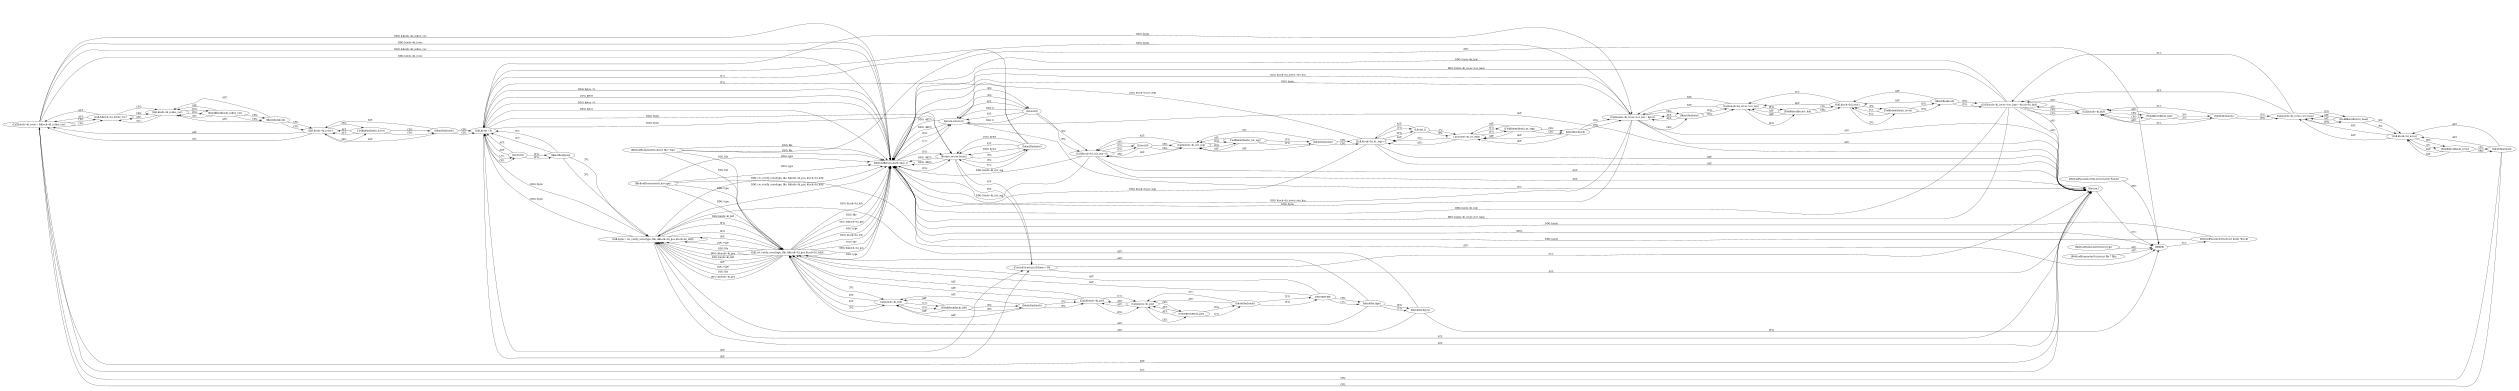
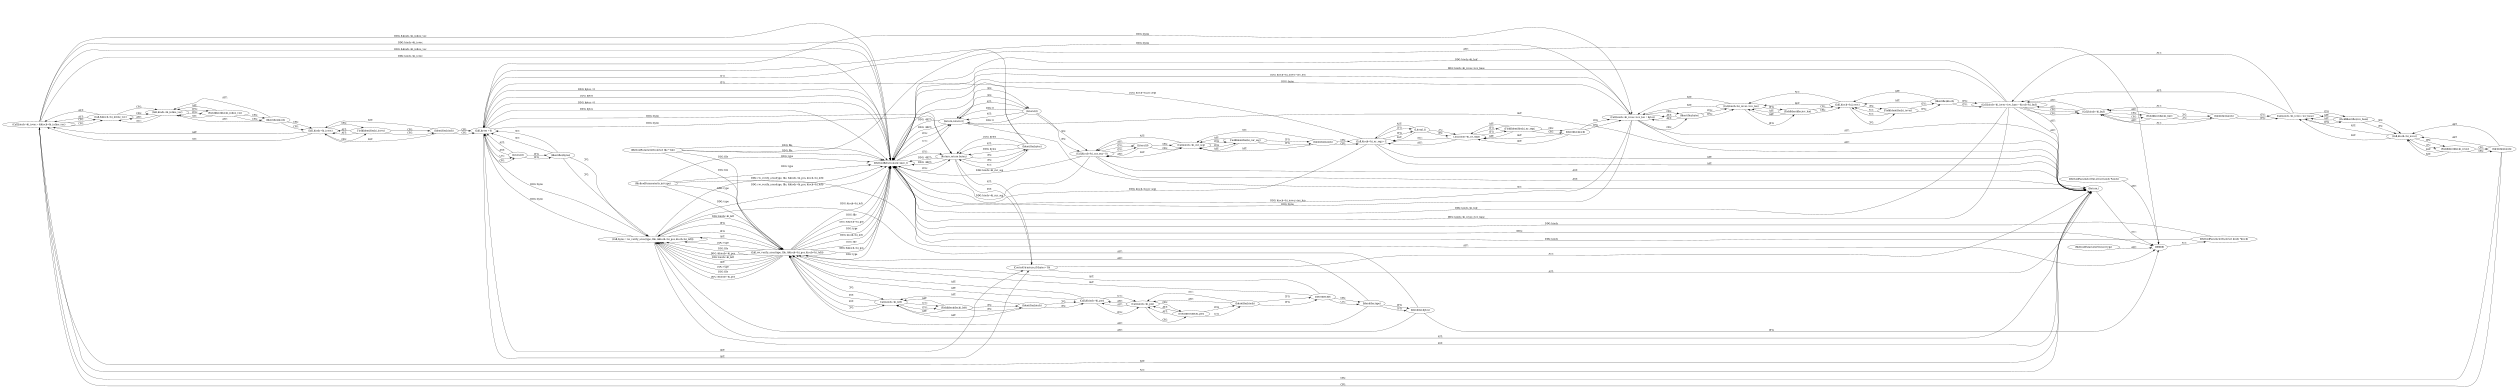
(2094, 257) -> none
